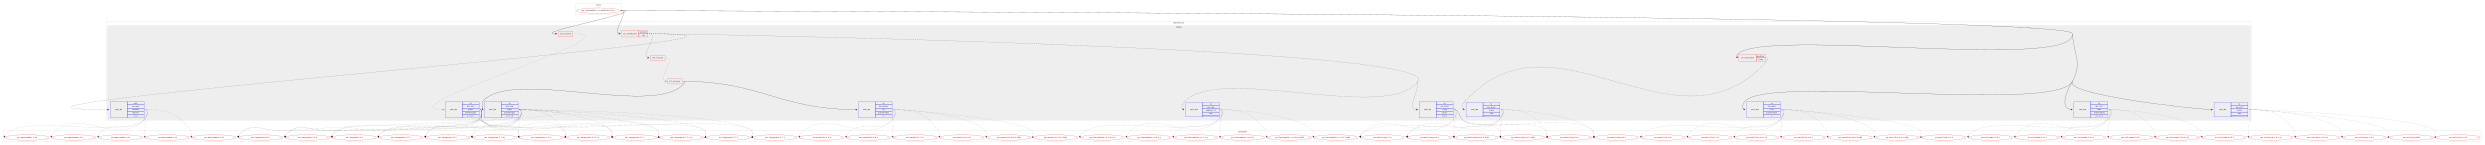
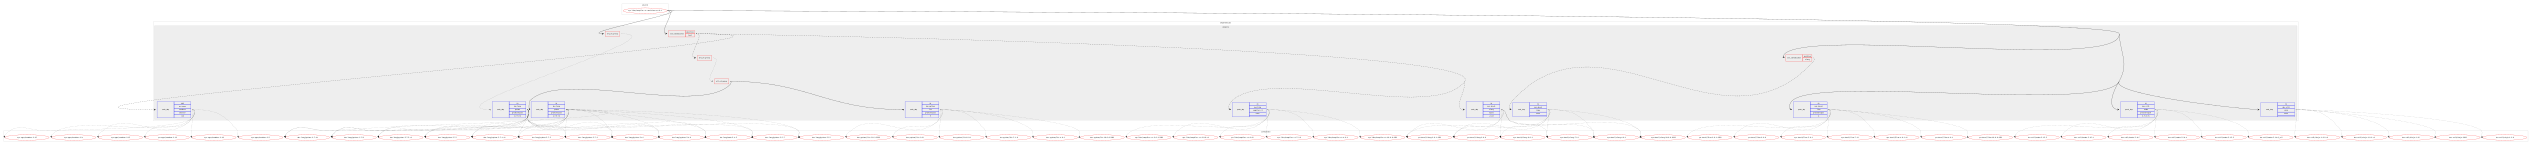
none -> (121, 138)
